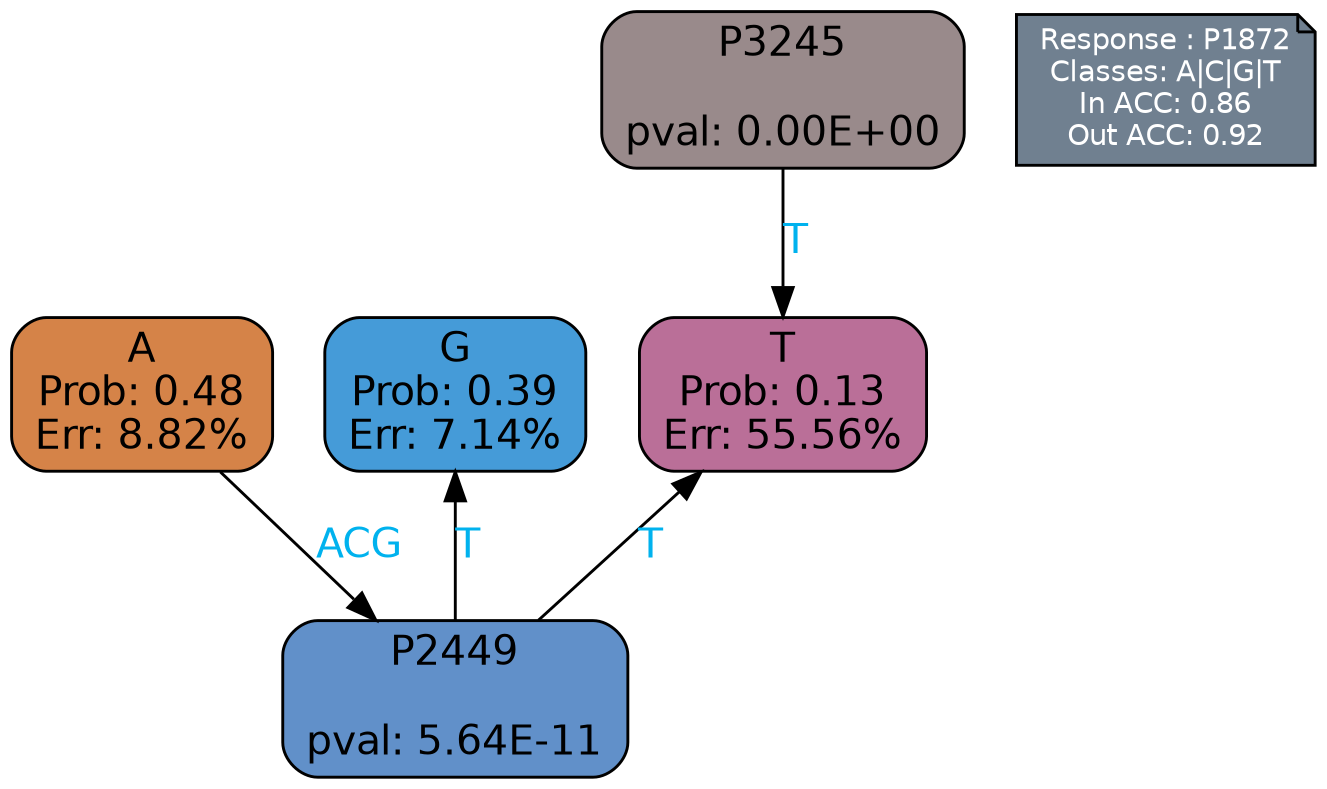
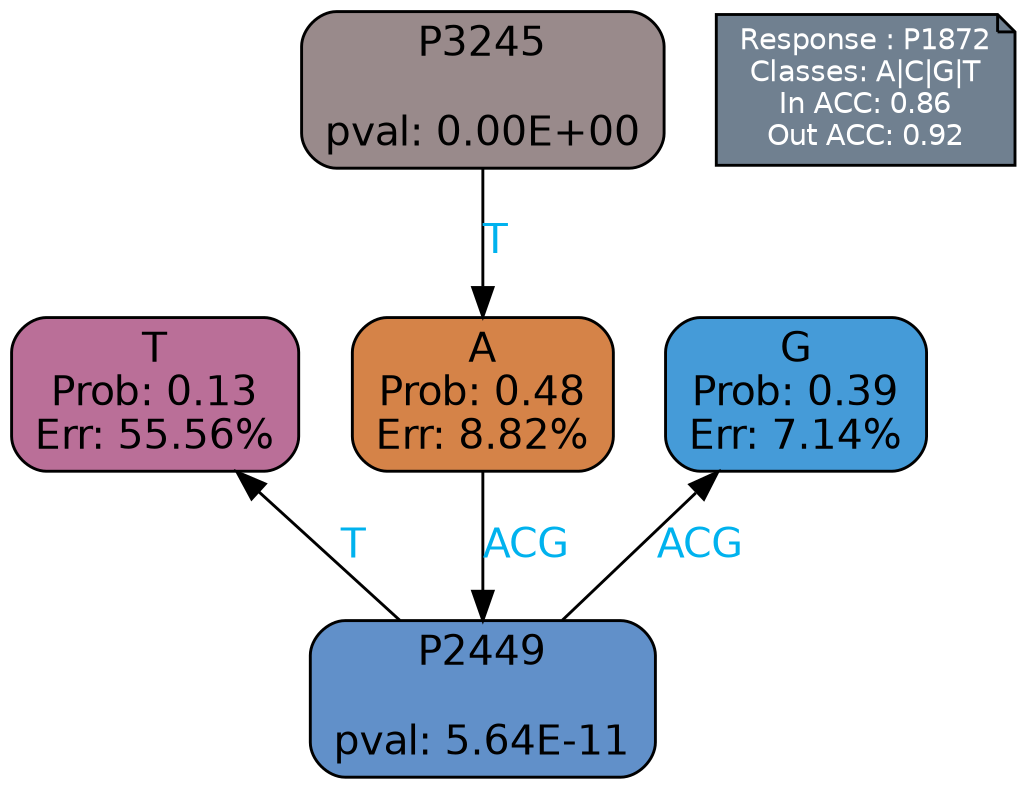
(783, 228) -> (483, 228)
(468, 547) -> (700, 547)
